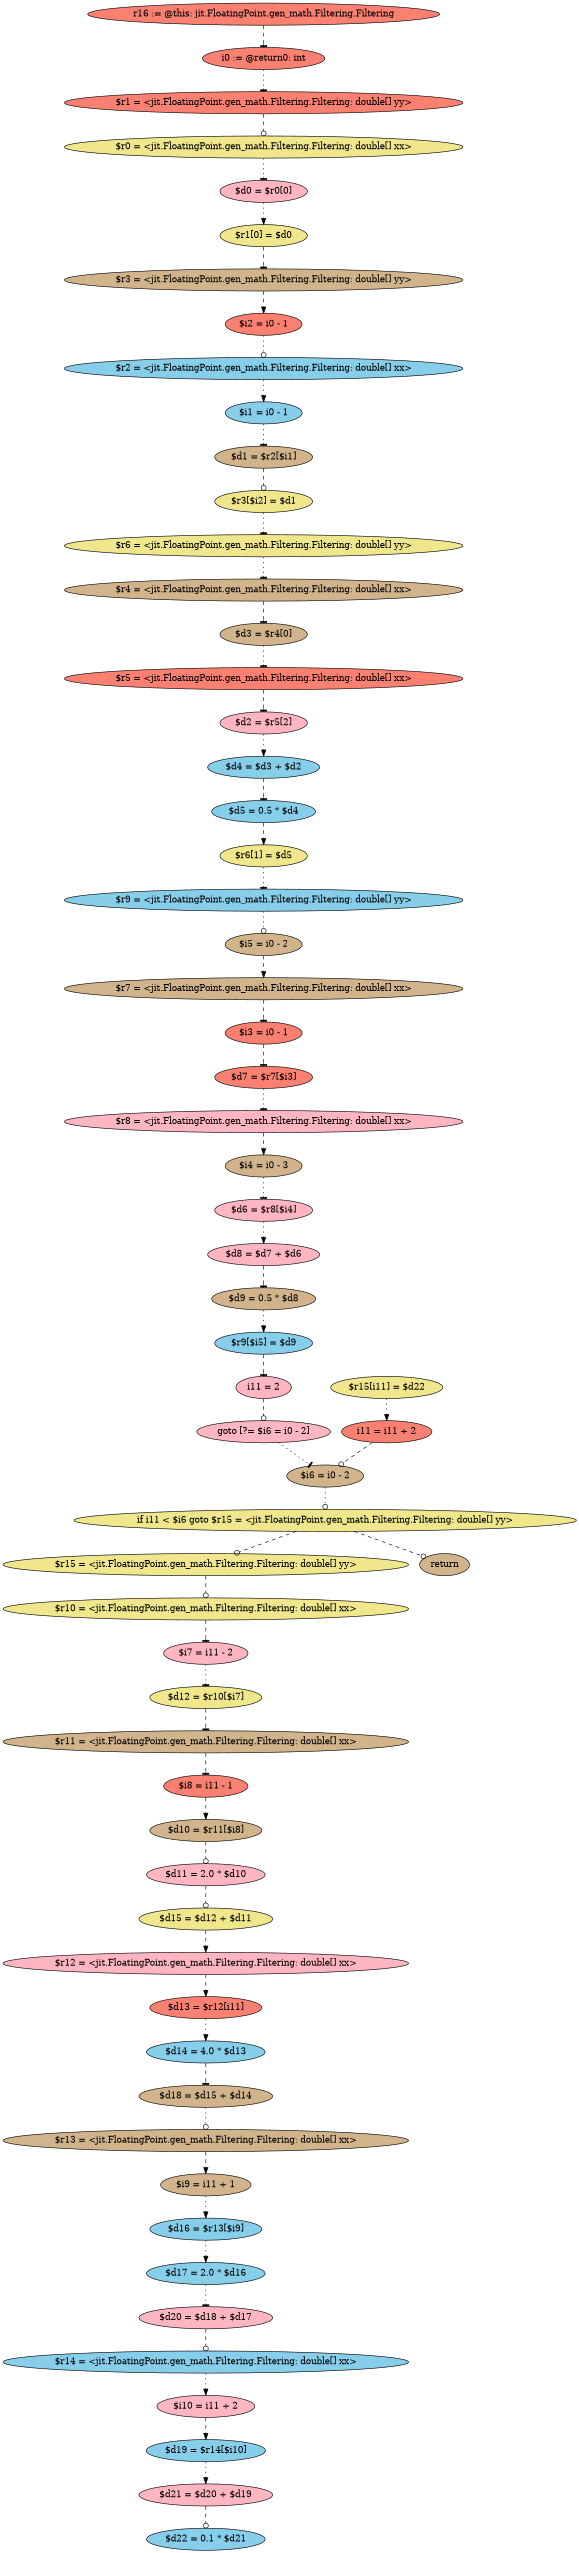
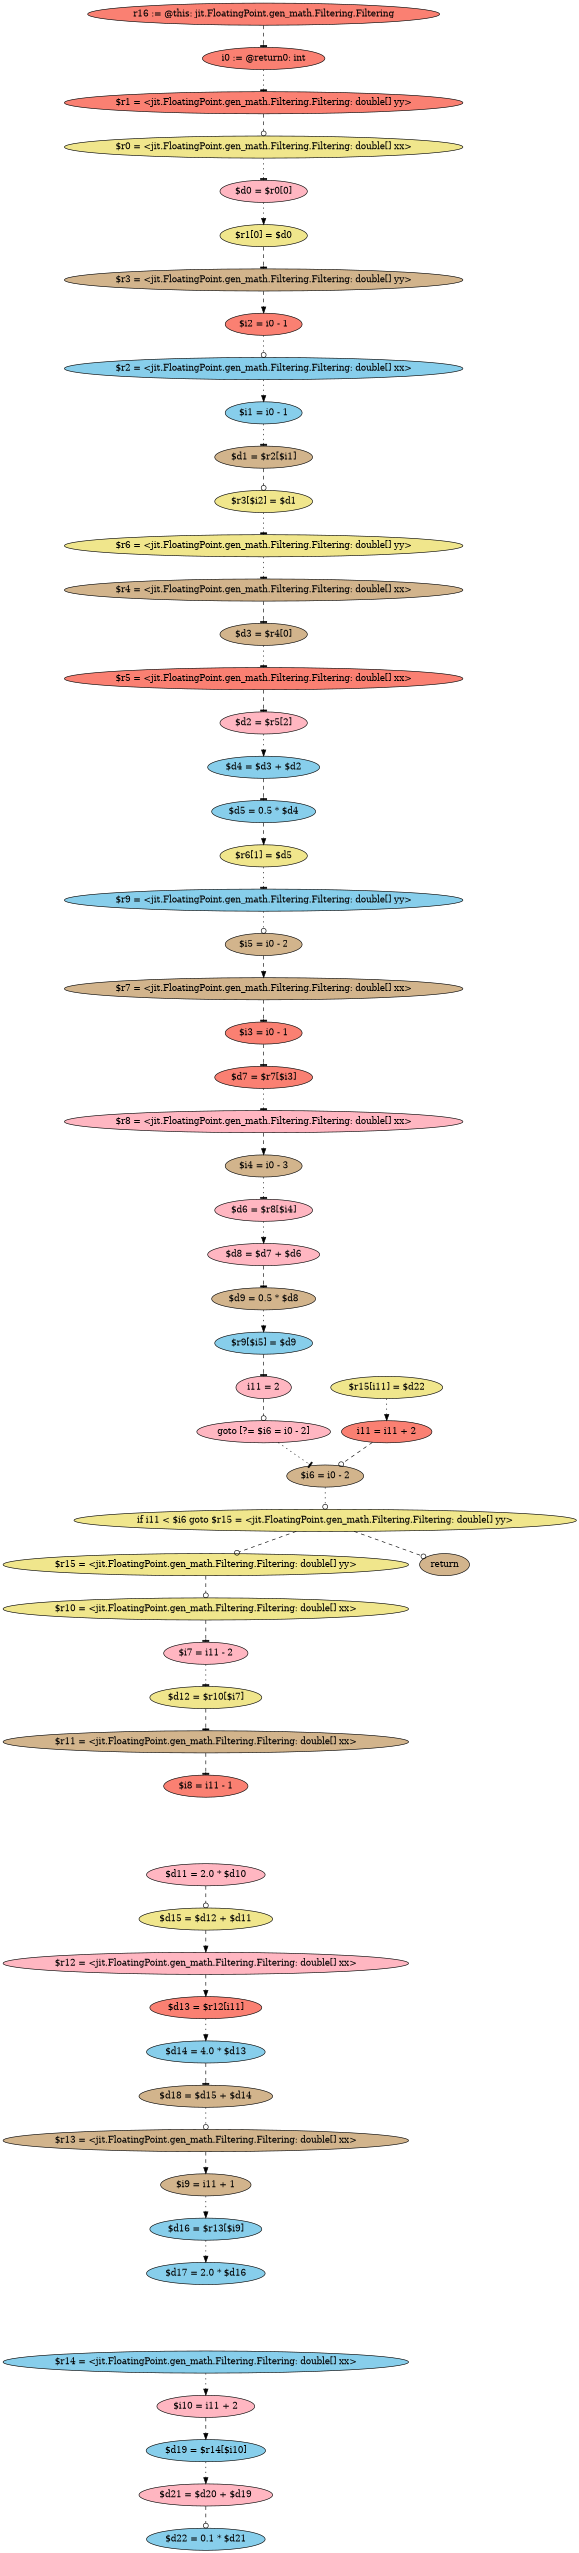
(206, 1830) -> none
(206, 2318) -> none
